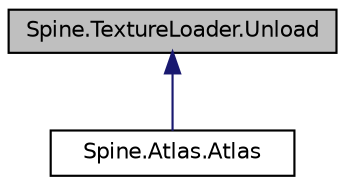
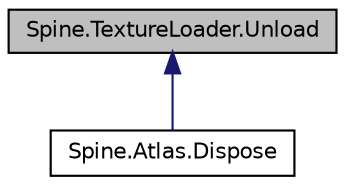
(173, 153) -> (173, 153)
